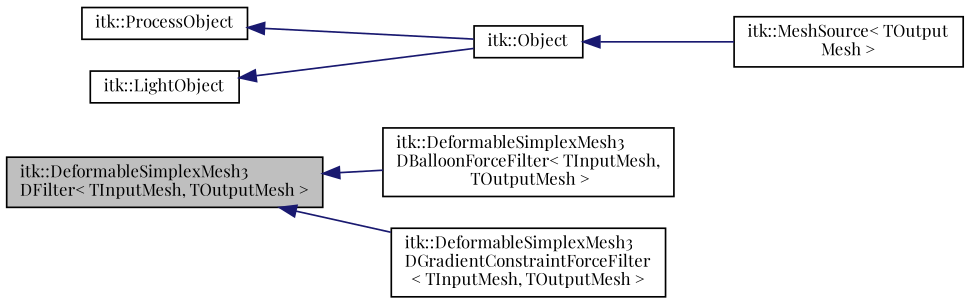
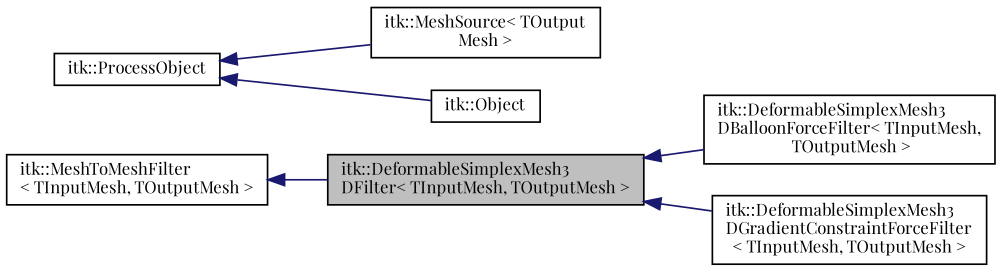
(667, 42) -> (304, 52)
(165, 87) -> none
none -> (137, 180)
